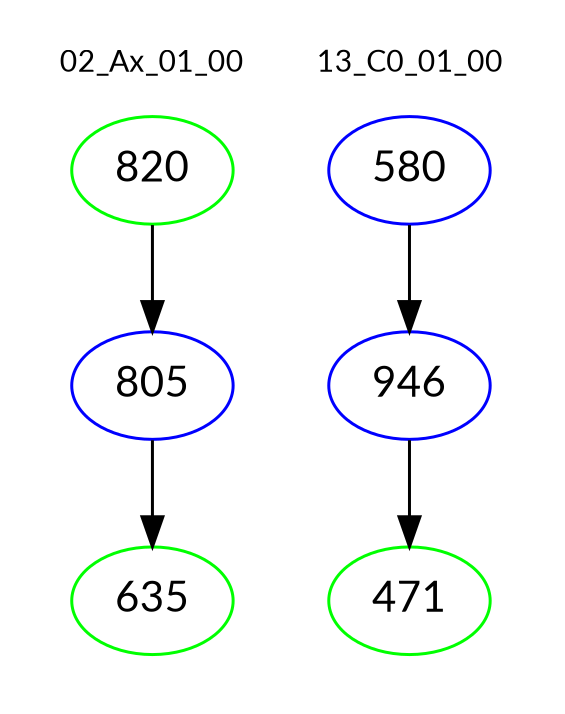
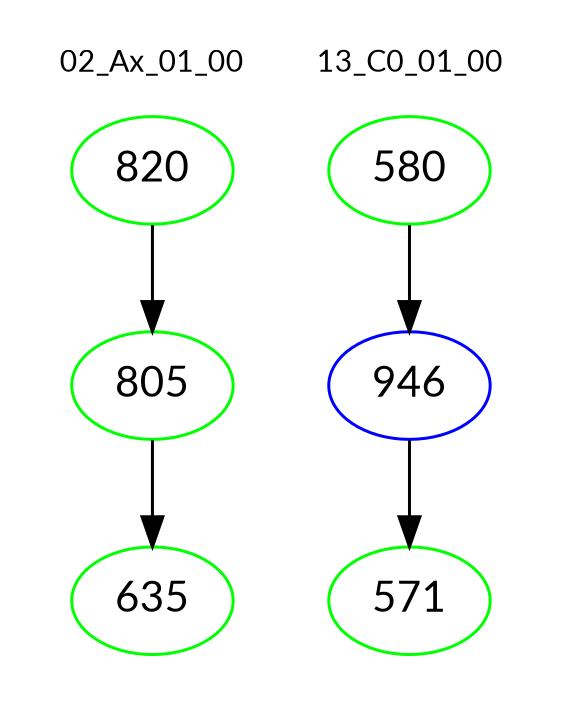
(409, 170) -> (409, 170)
(152, 386) -> (152, 386)
(409, 601) -> (409, 601)
